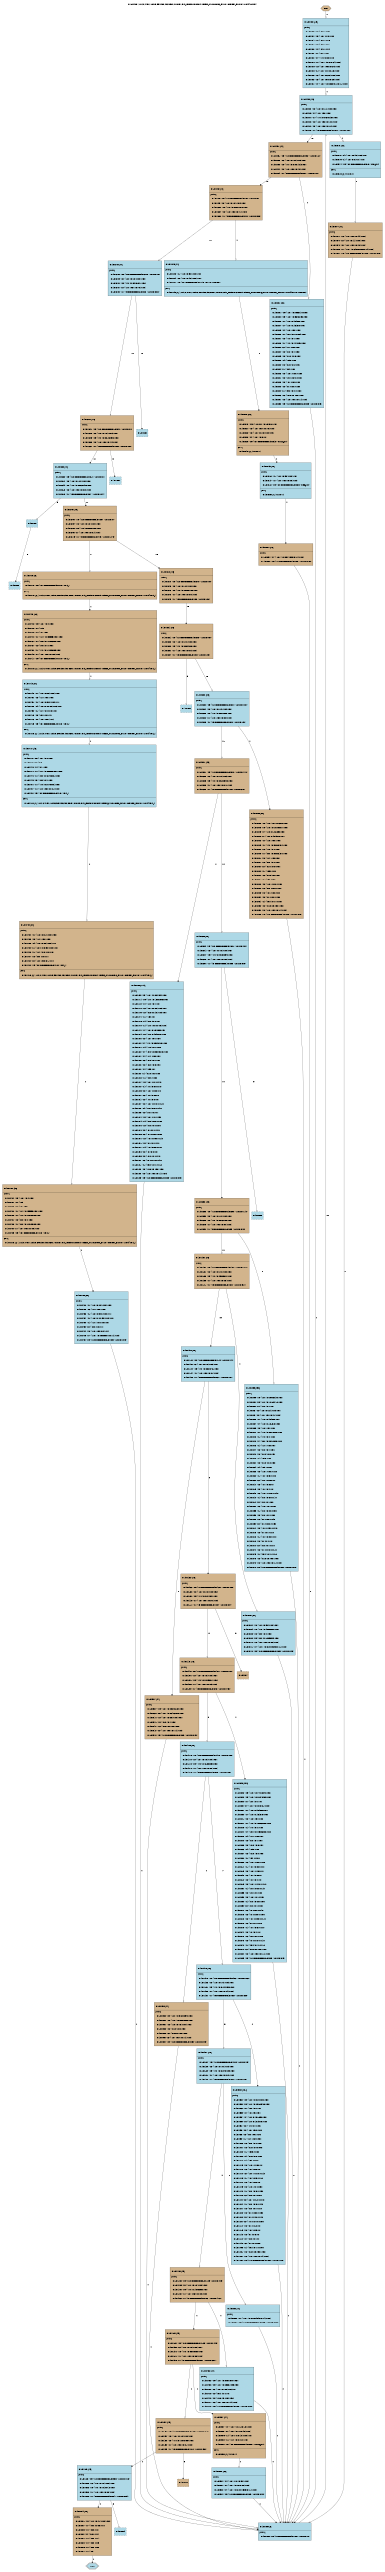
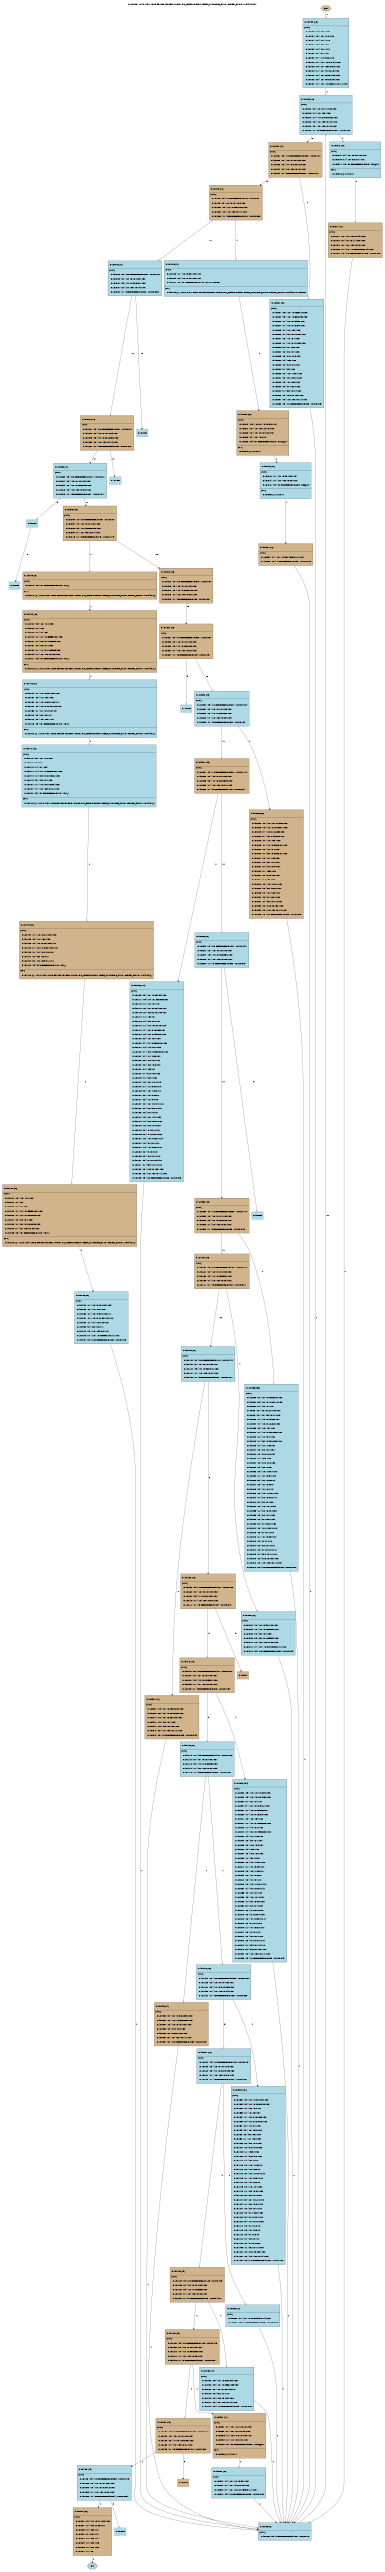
(92, 2566) -> (92, 2566)
